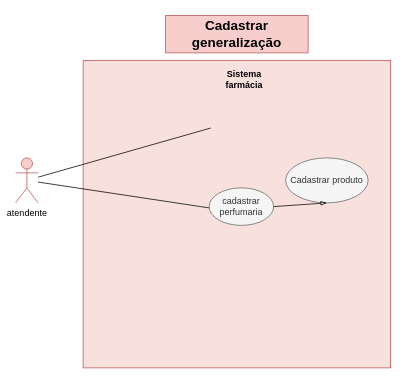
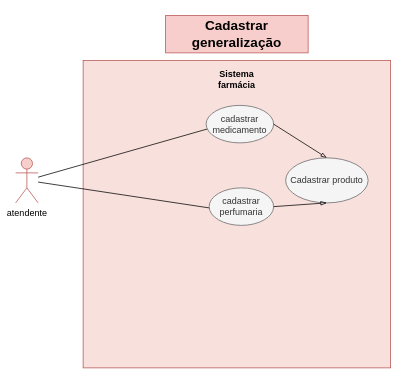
(244, 79) -> (237, 79)
none -> (240, 124)
none -> (297, 139)
